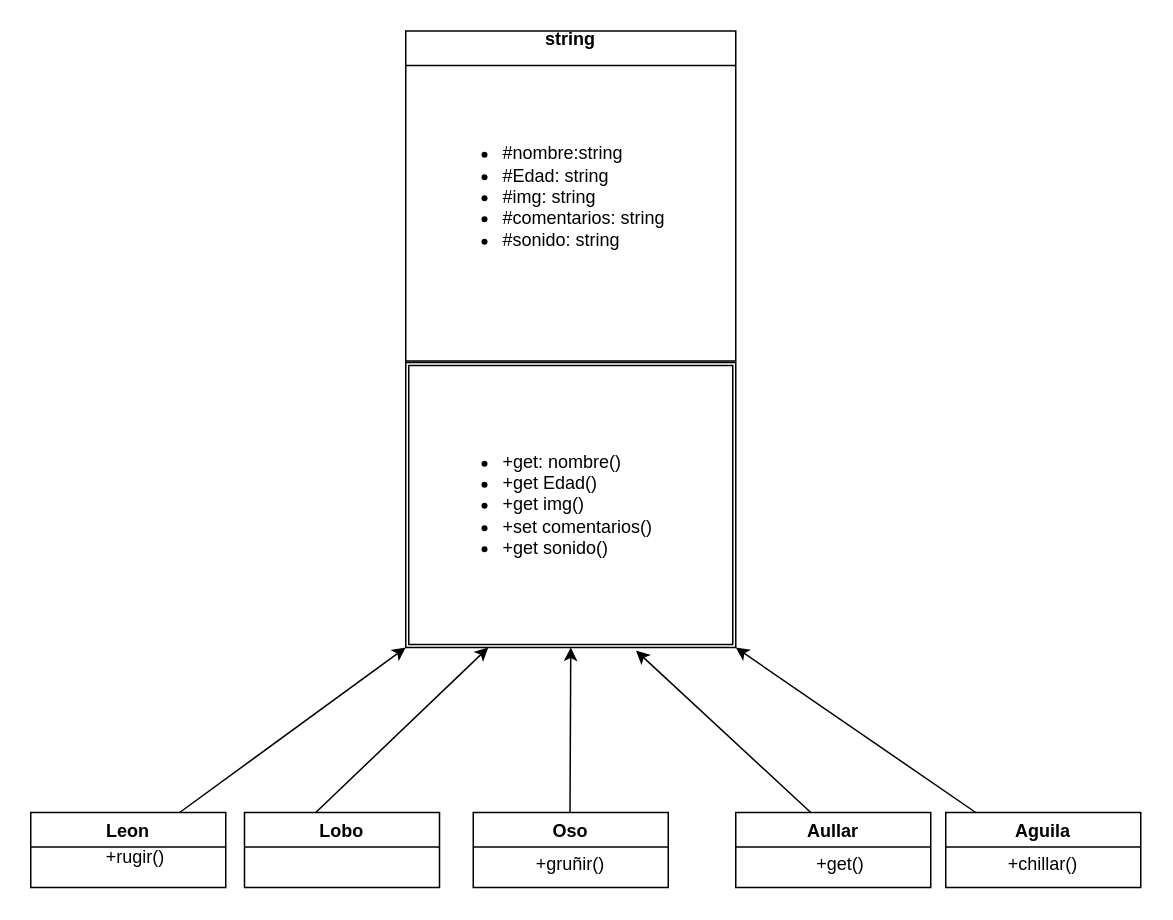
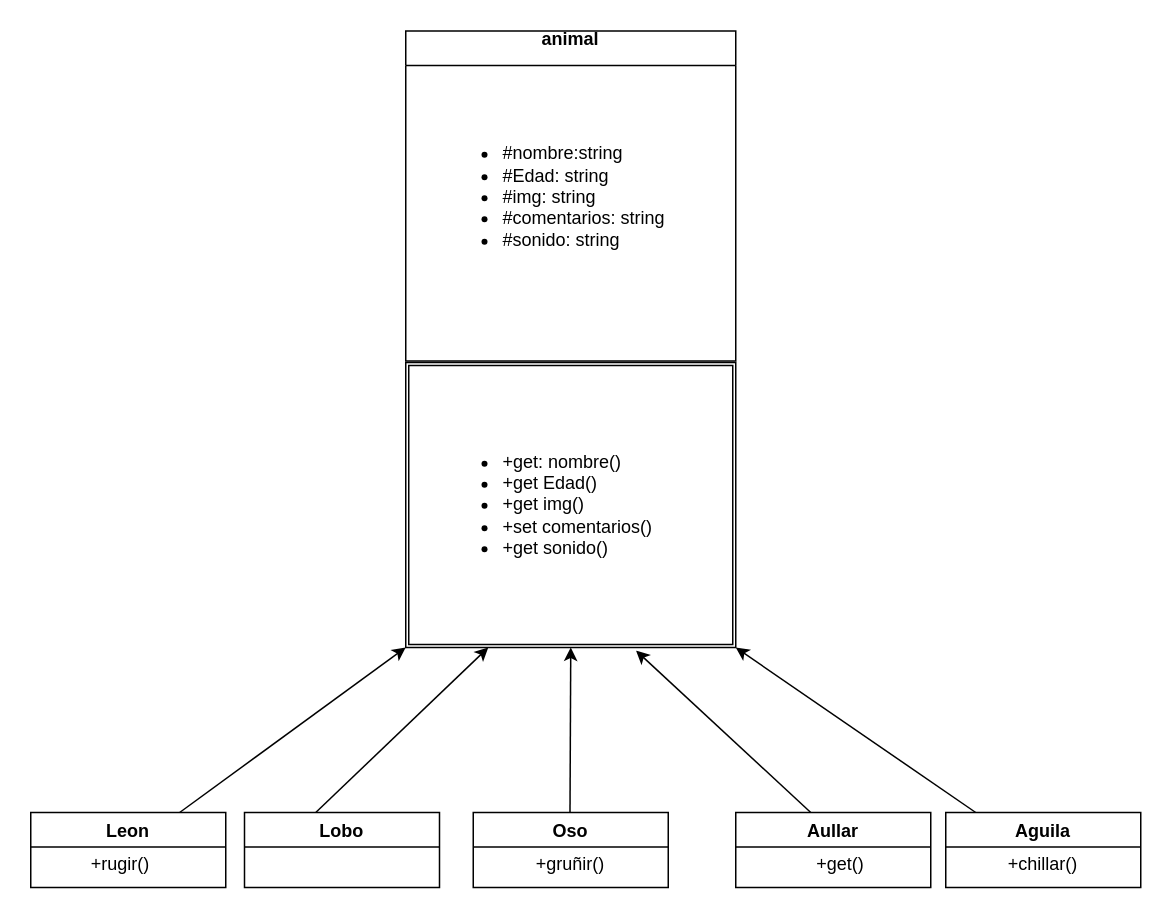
(570, 38) -> (570, 38)
(136, 857) -> (121, 865)
